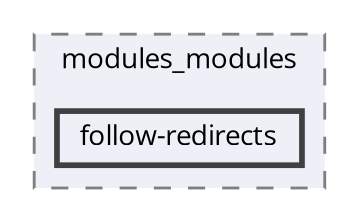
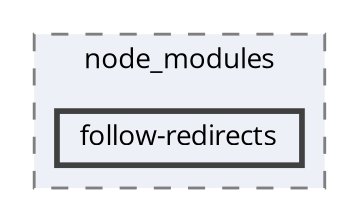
(179, 61) -> (179, 61)
